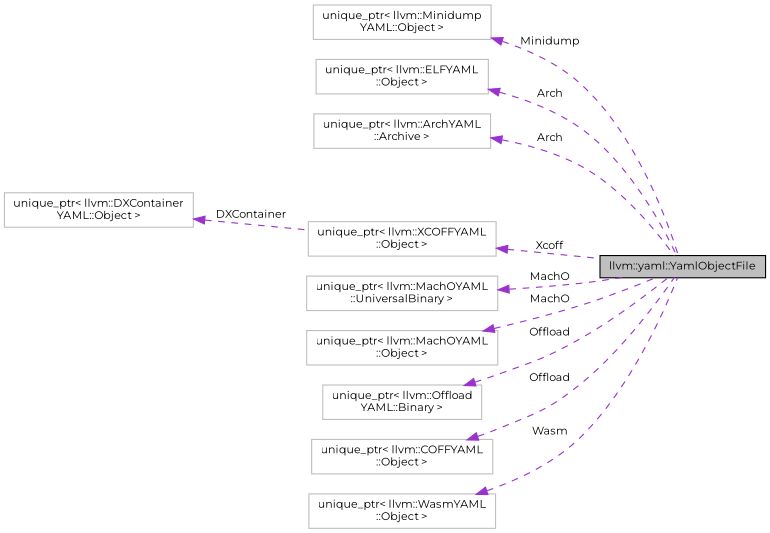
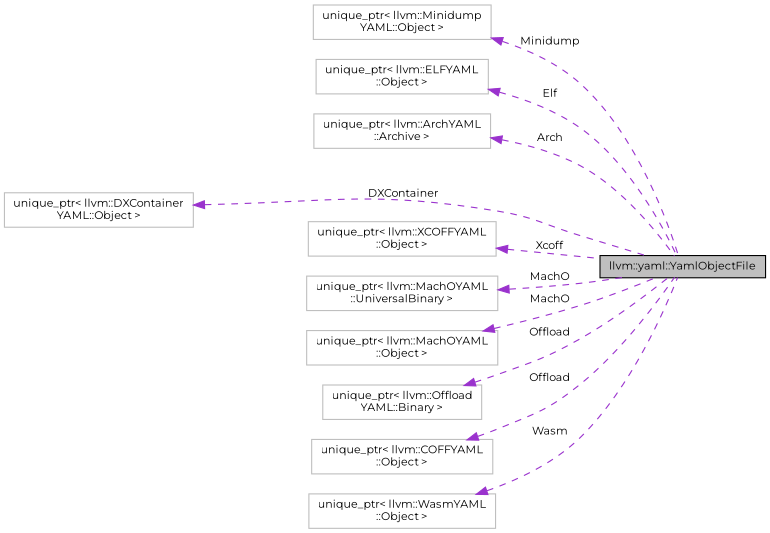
(549, 94) -> (549, 94)
(256, 225) -> (430, 202)
